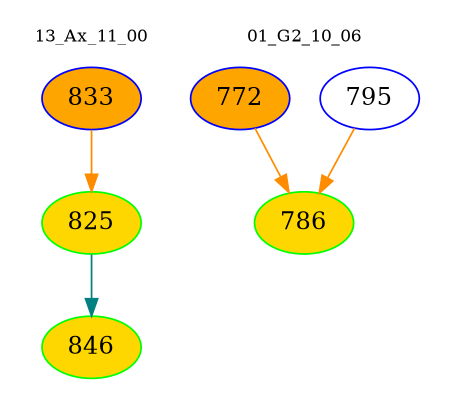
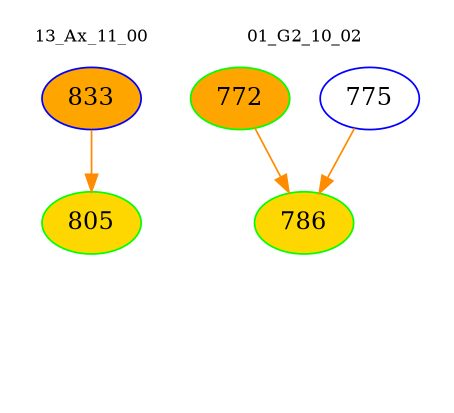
(305, 37) -> (305, 37)
(240, 98) -> (240, 98)
(370, 98) -> (370, 98)
(92, 223) -> (92, 223)
(92, 347) -> none
